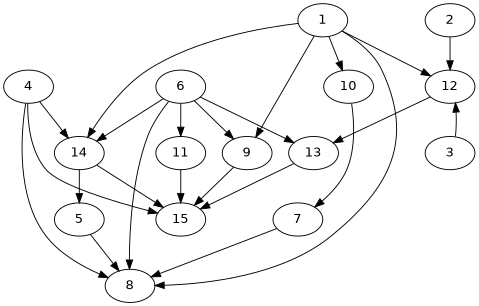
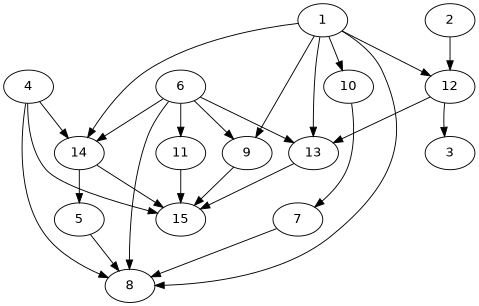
none -> (315, 82)
(456, 124) -> (444, 115)
